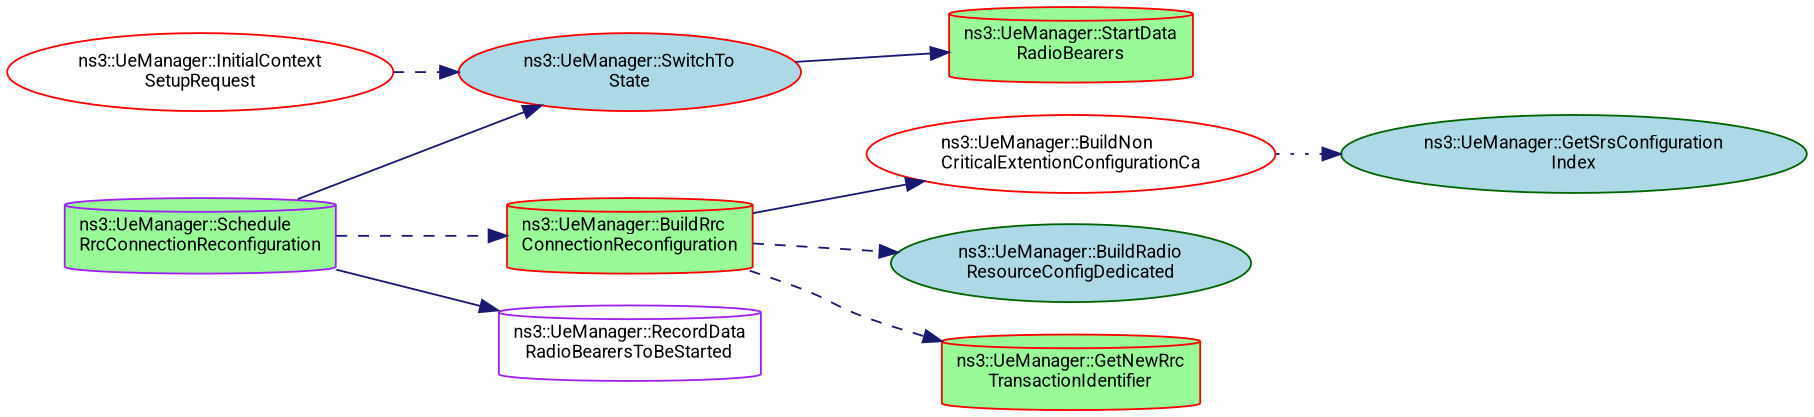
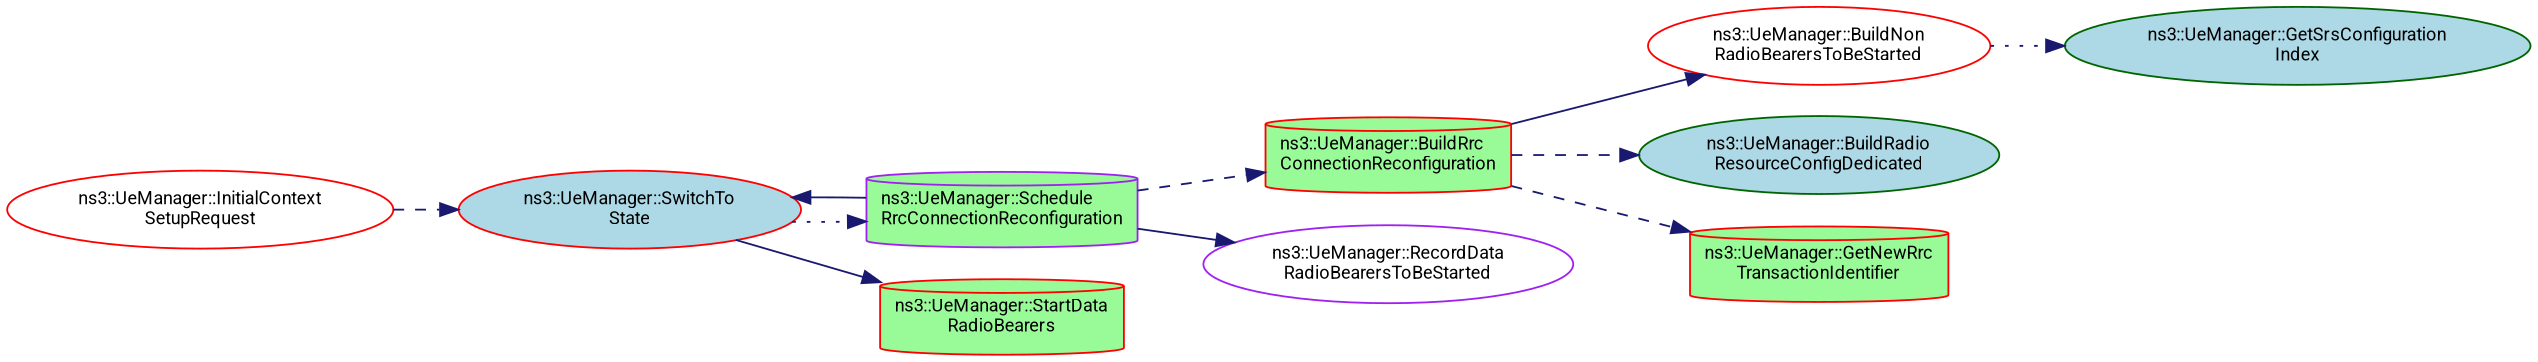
(1071, 154) -> (1819, 46)
none -> (820, 222)
(630, 343) -> (1388, 264)
